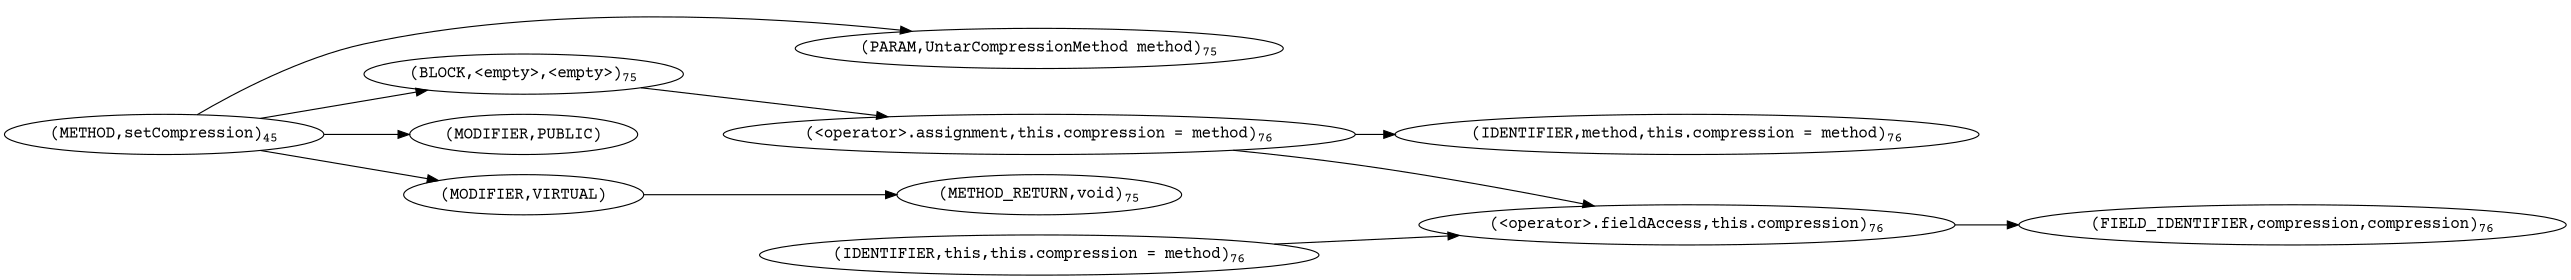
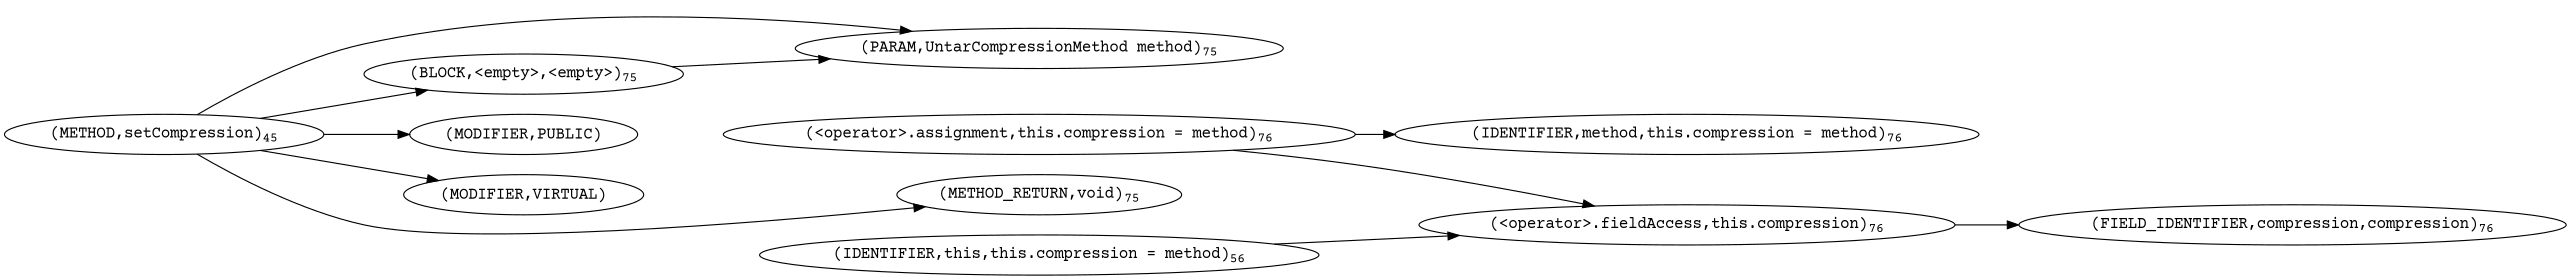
(759, 102) -> (746, 63)
(765, 195) -> (548, 233)
(1237, 253) -> (1237, 253)
